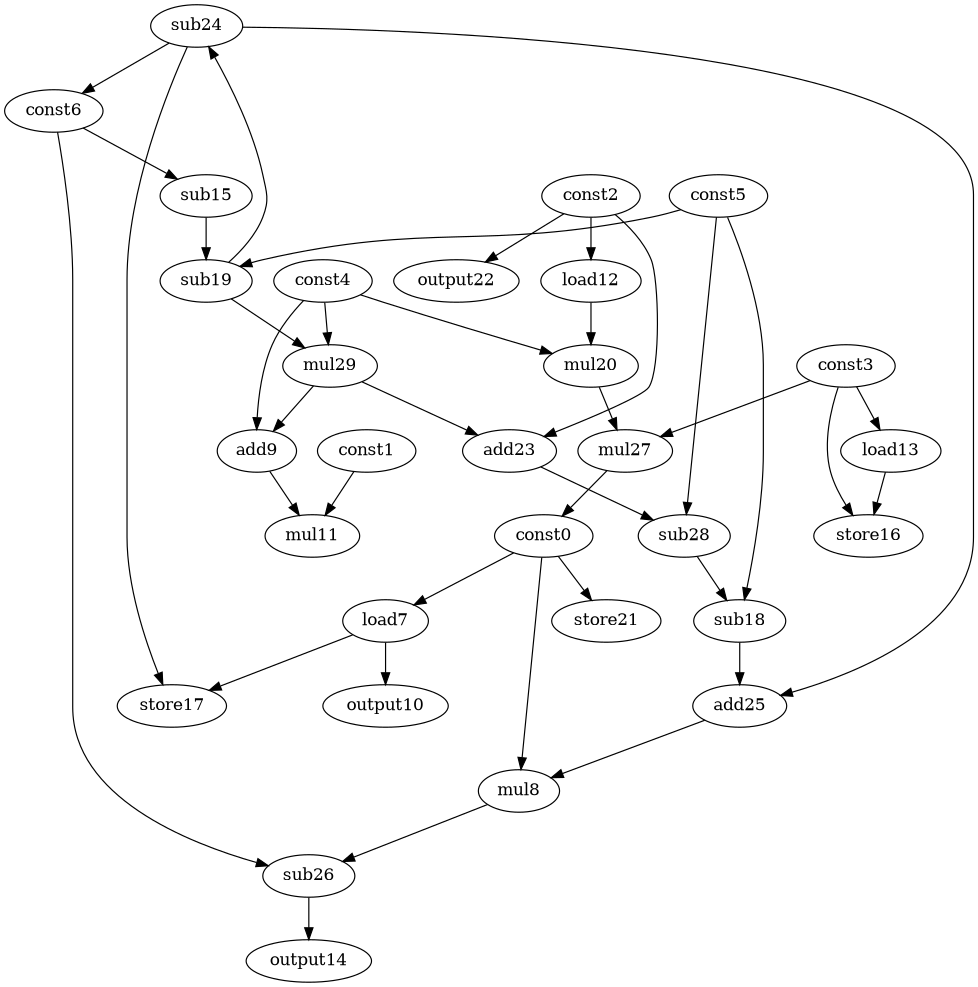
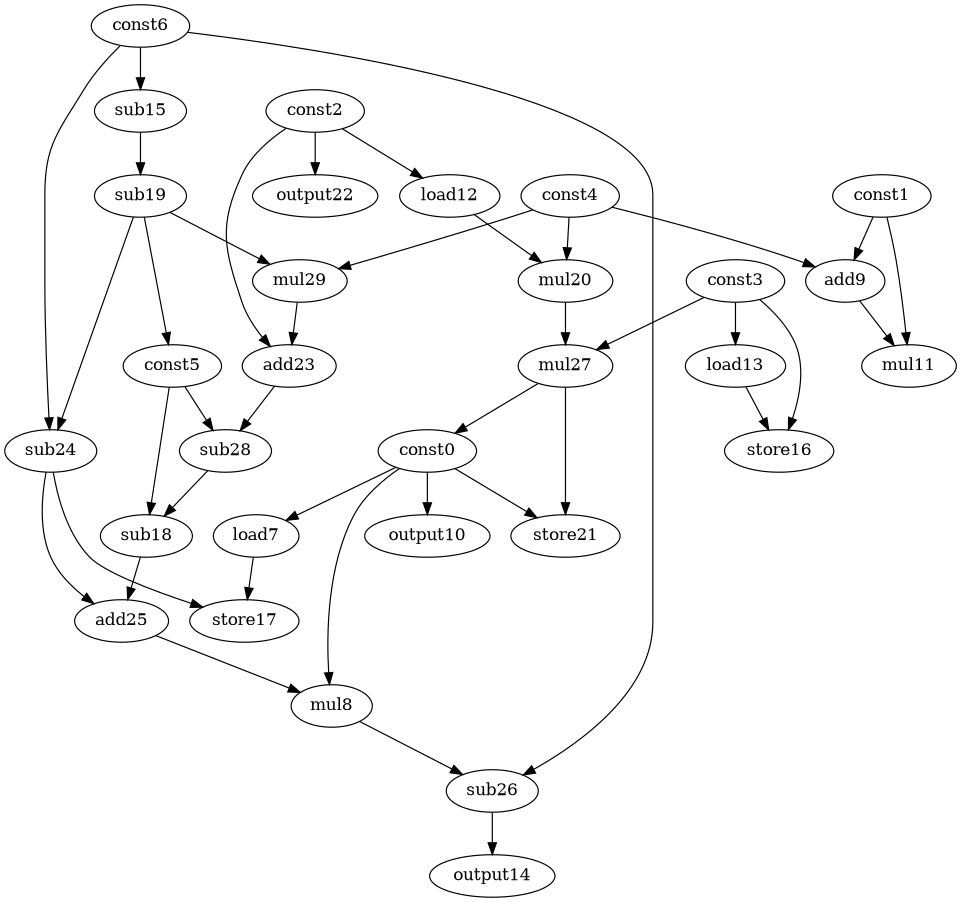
(131, 65) -> (45, 221)
(466, 237) -> (155, 275)
(297, 404) -> (866, 233)
none -> (565, 445)
(386, 658) -> (427, 488)
